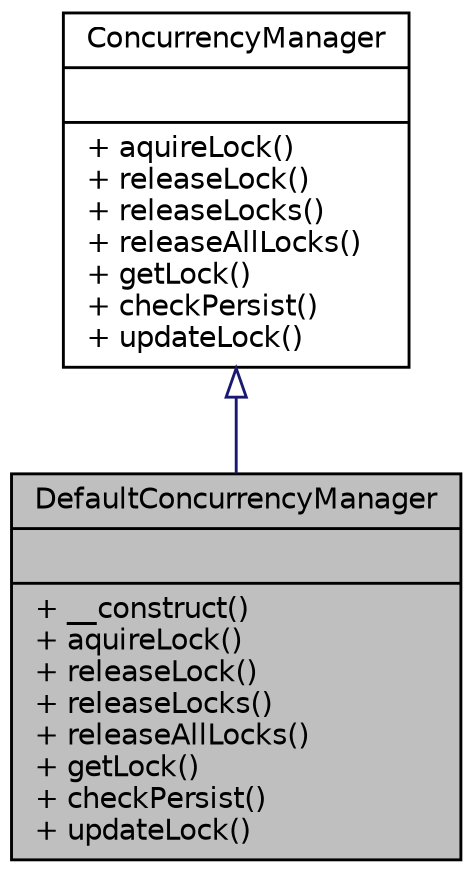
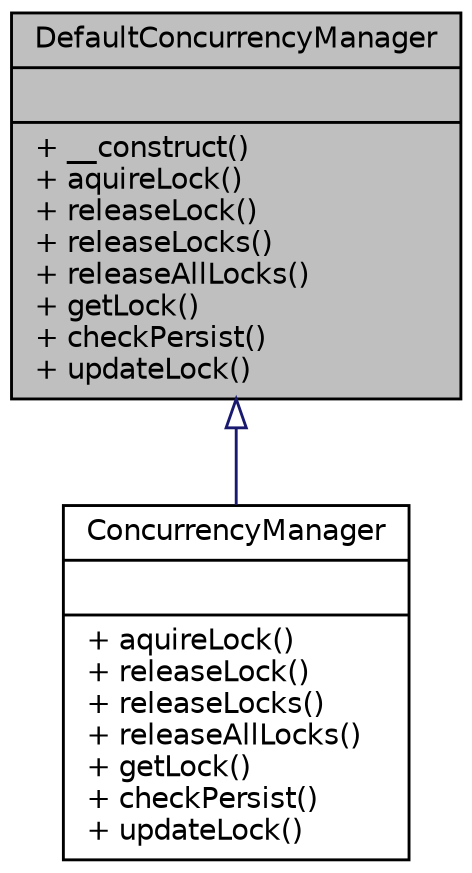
(236, 436) -> (236, 466)
